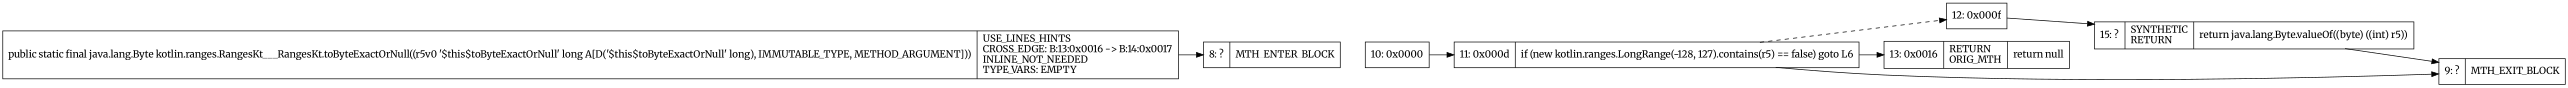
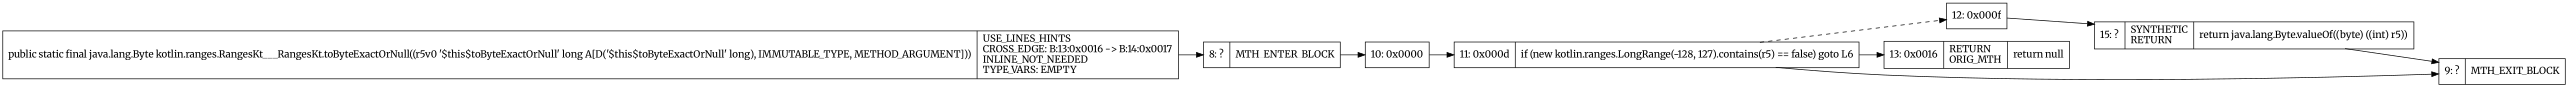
none -> (1349, 55)
